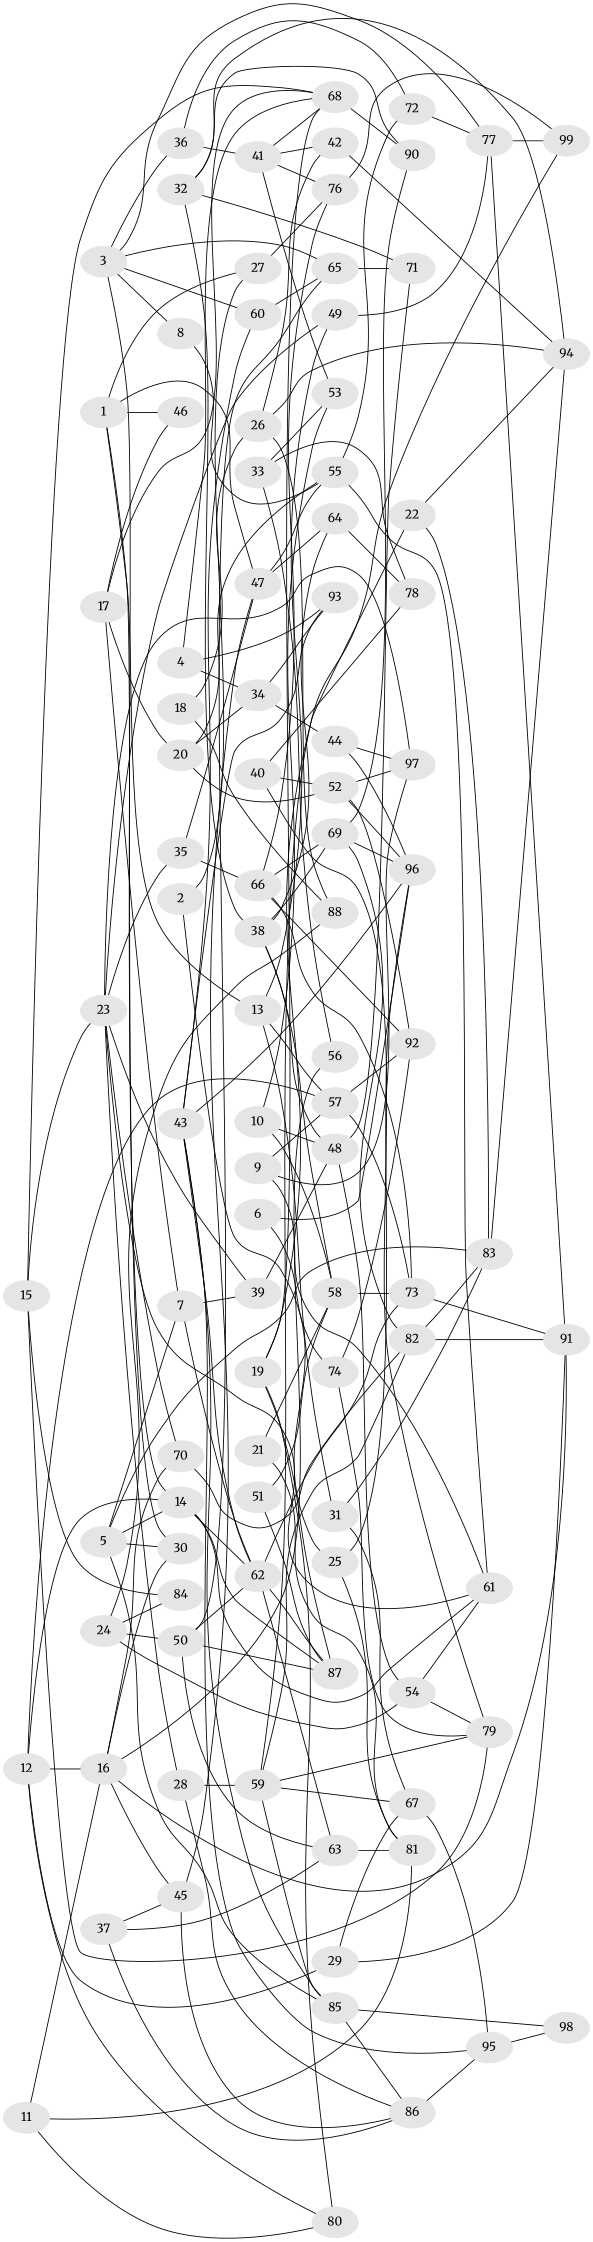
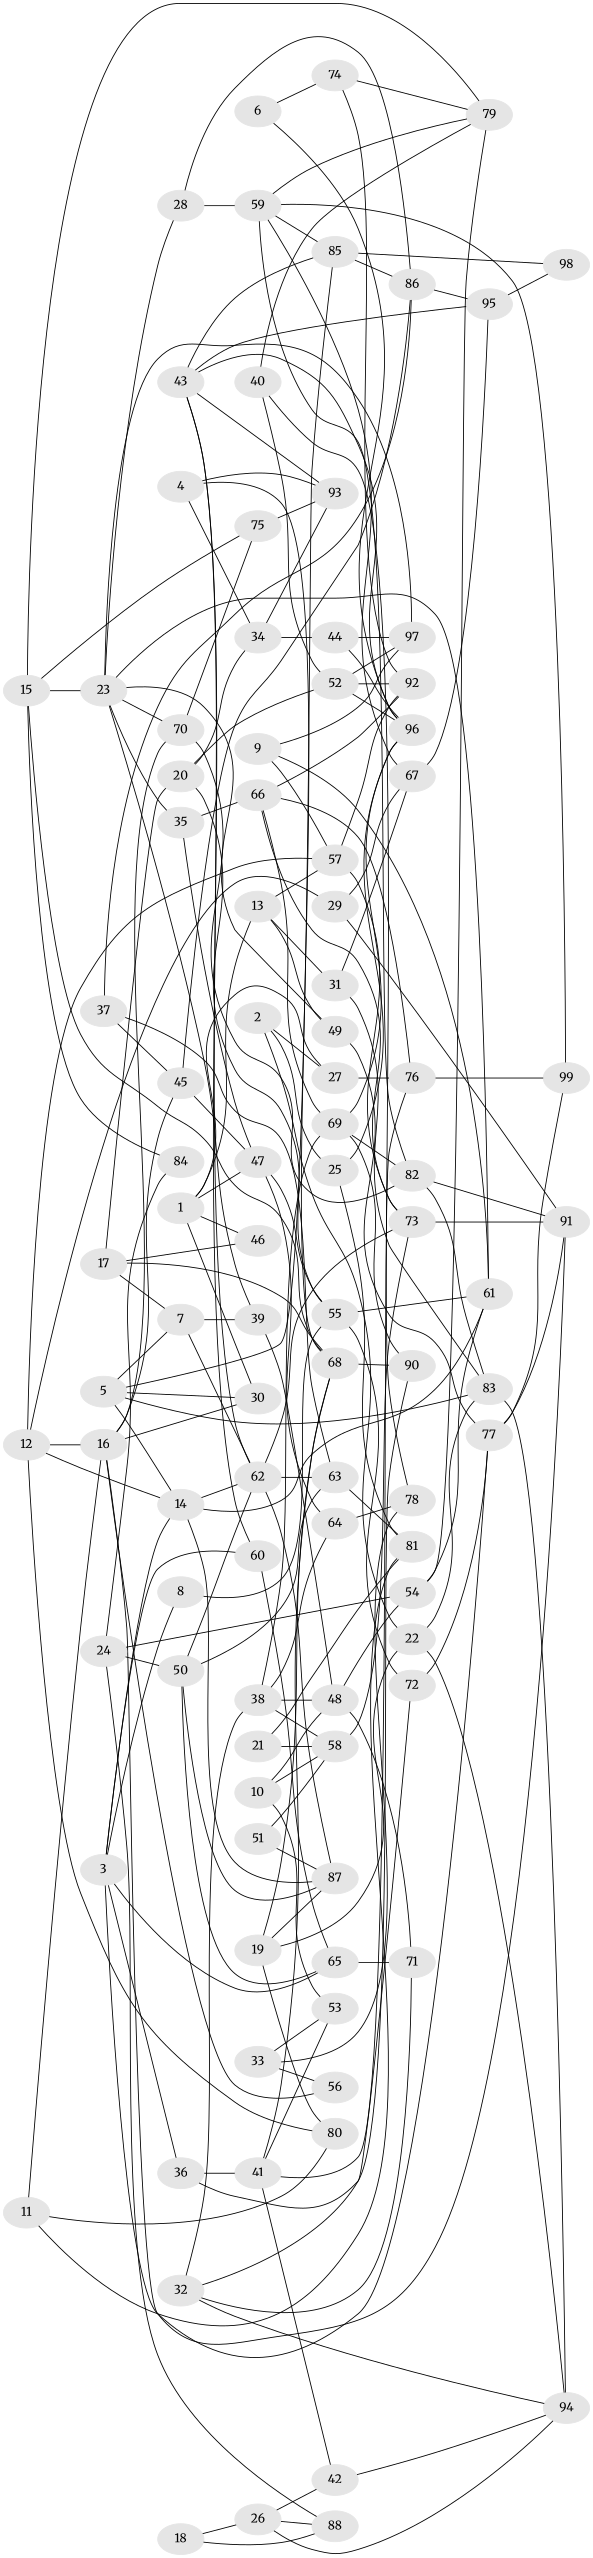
none -> (258, 526)
none -> (354, 1279)
